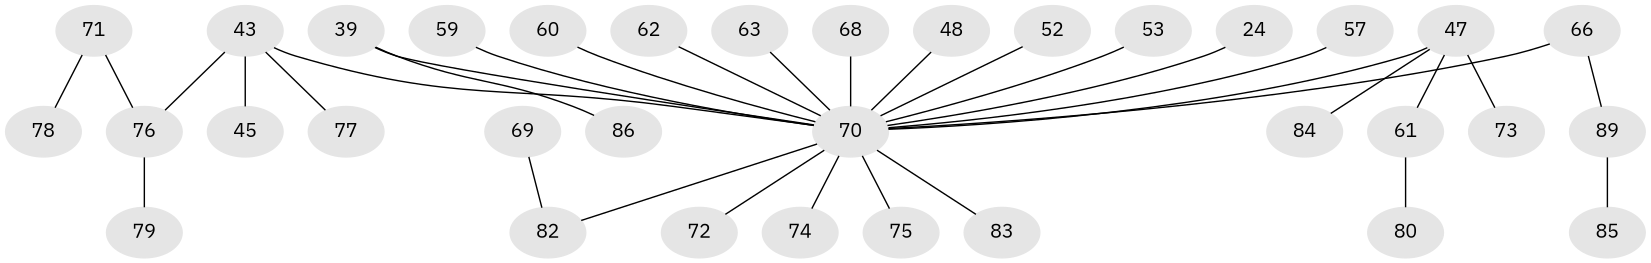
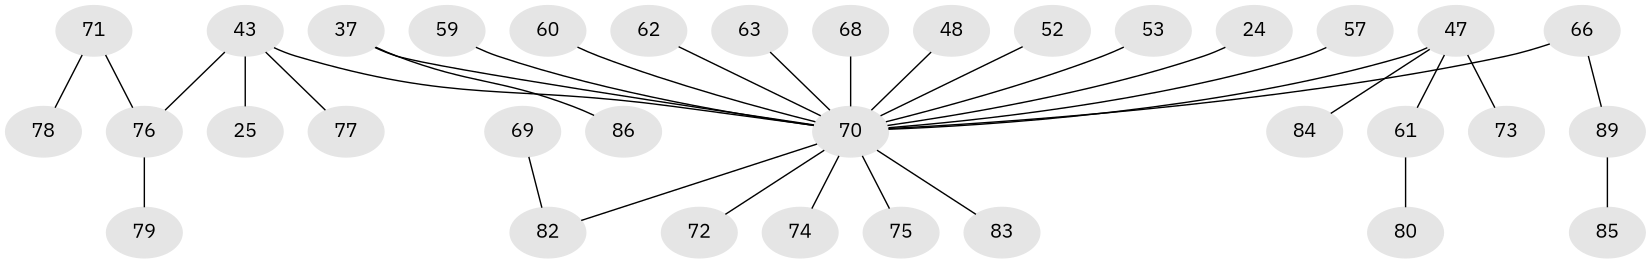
(346, 31) -> (346, 31)
(245, 132) -> (245, 132)
